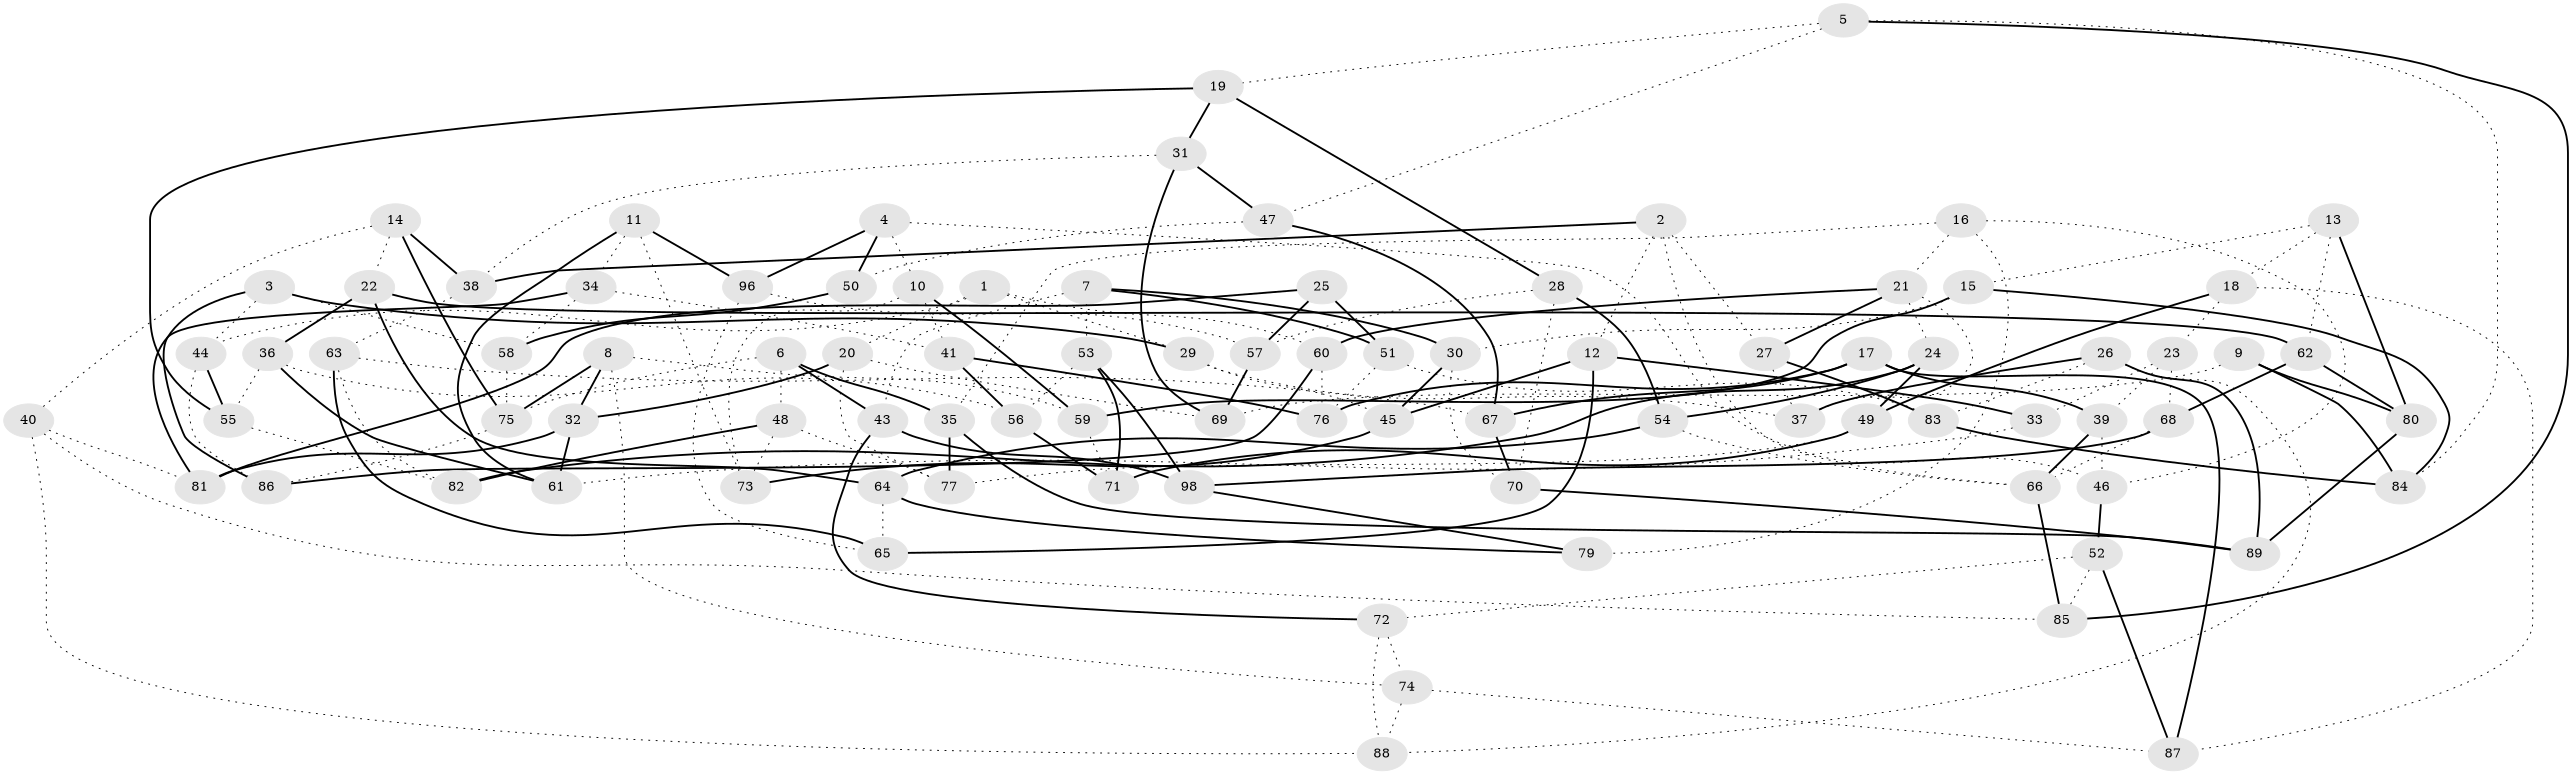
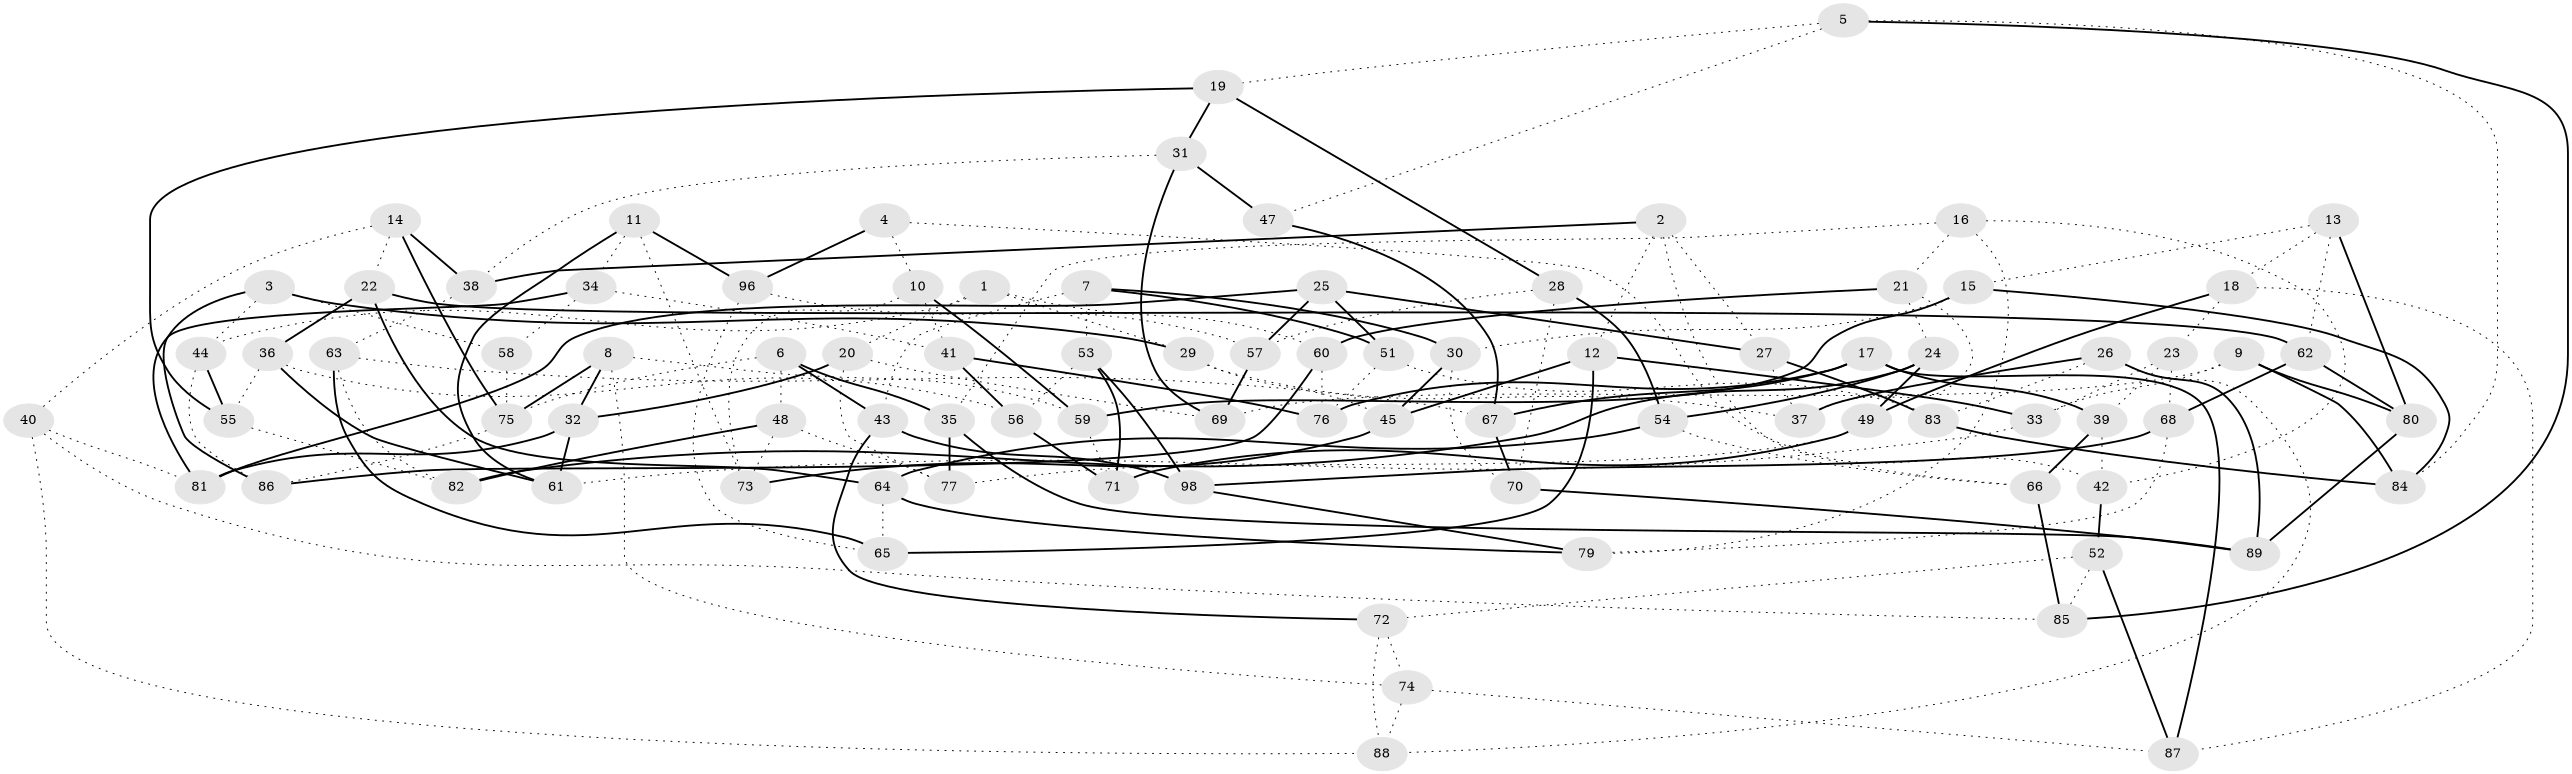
(851, 287) -> none
(1858, 309) -> (1543, 321)
none -> (2124, 389)
(2093, 458) -> (1898, 539)
(2102, 487) -> (2102, 487)
